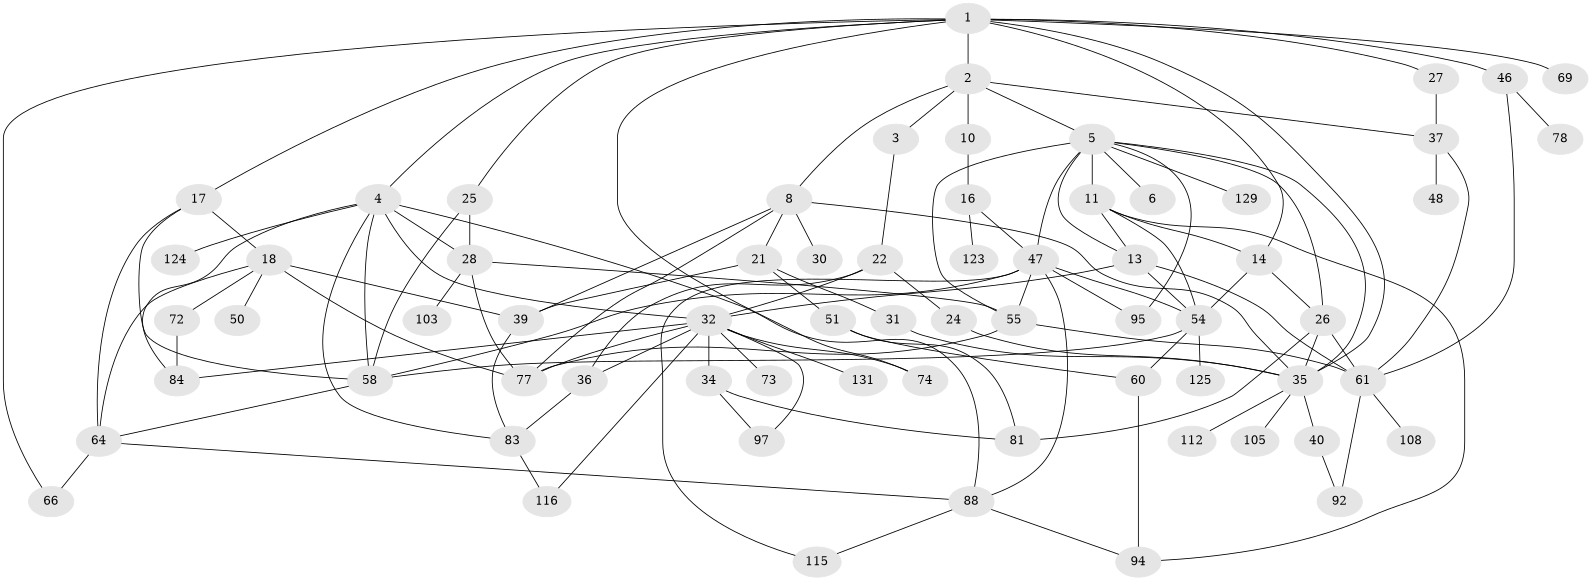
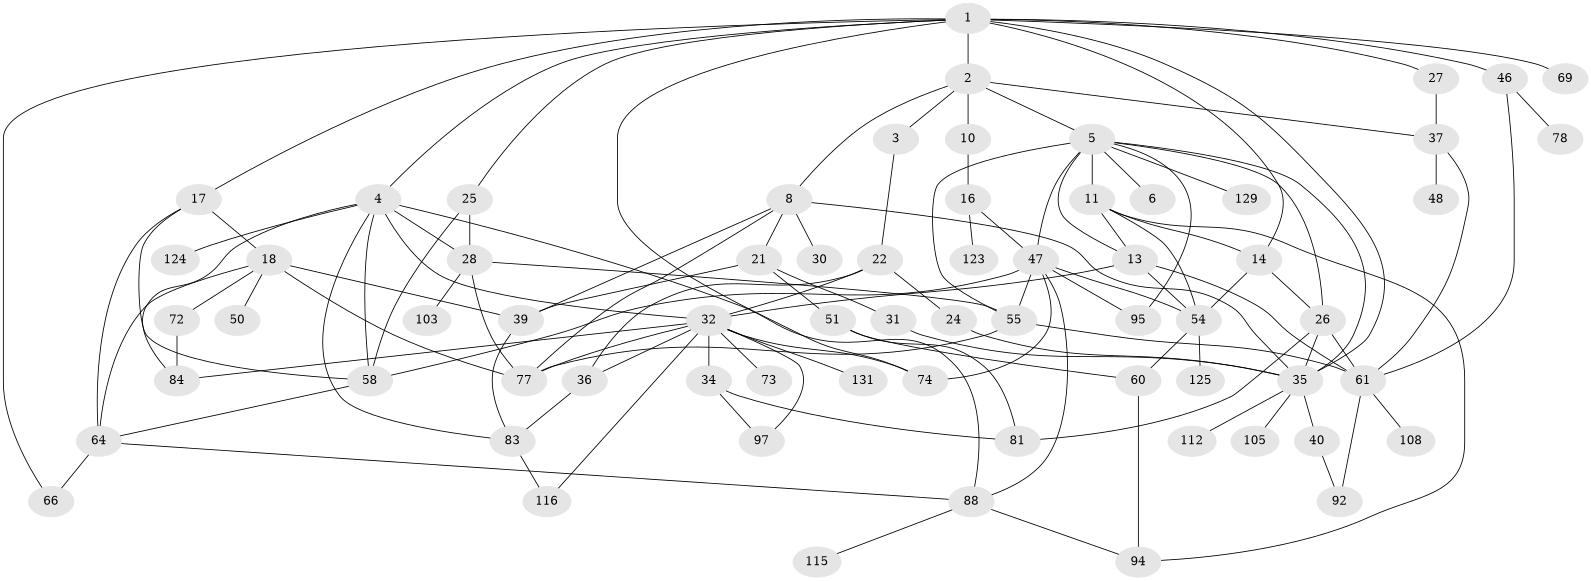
(673, 311) -> (1041, 340)
(768, 360) -> none
